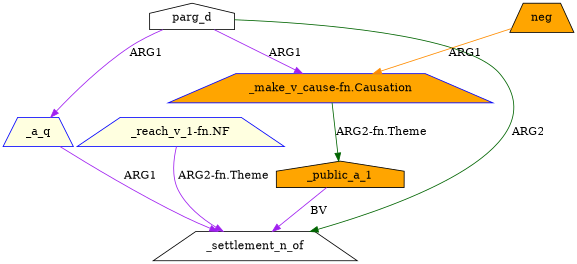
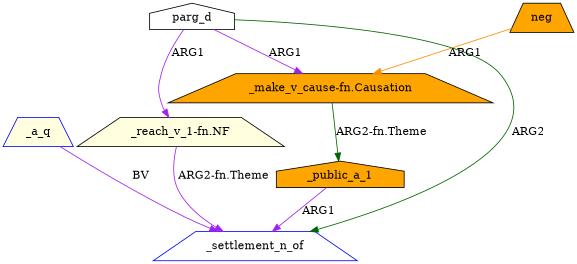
(106, 65) -> (163, 68)
(331, 88) -> (331, 88)
(181, 132) -> (181, 132)
(141, 176) -> (141, 176)
(319, 211) -> (319, 211)
(255, 246) -> (255, 246)
